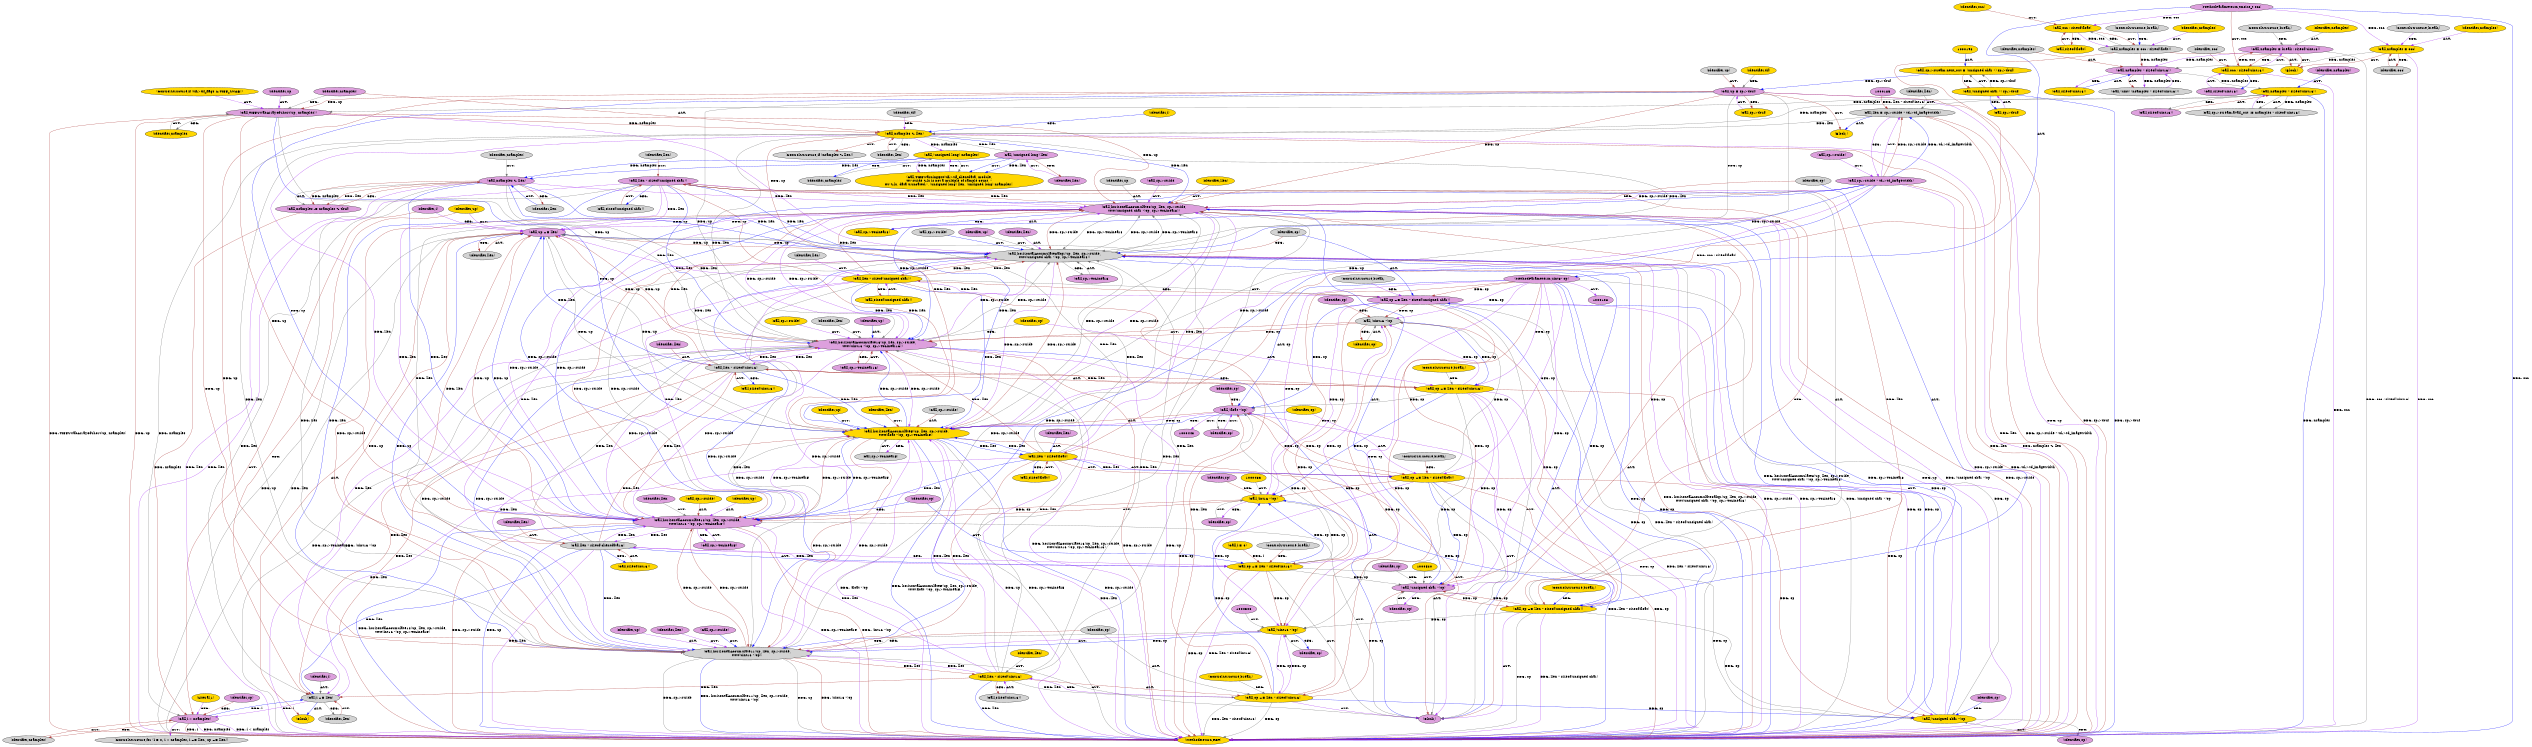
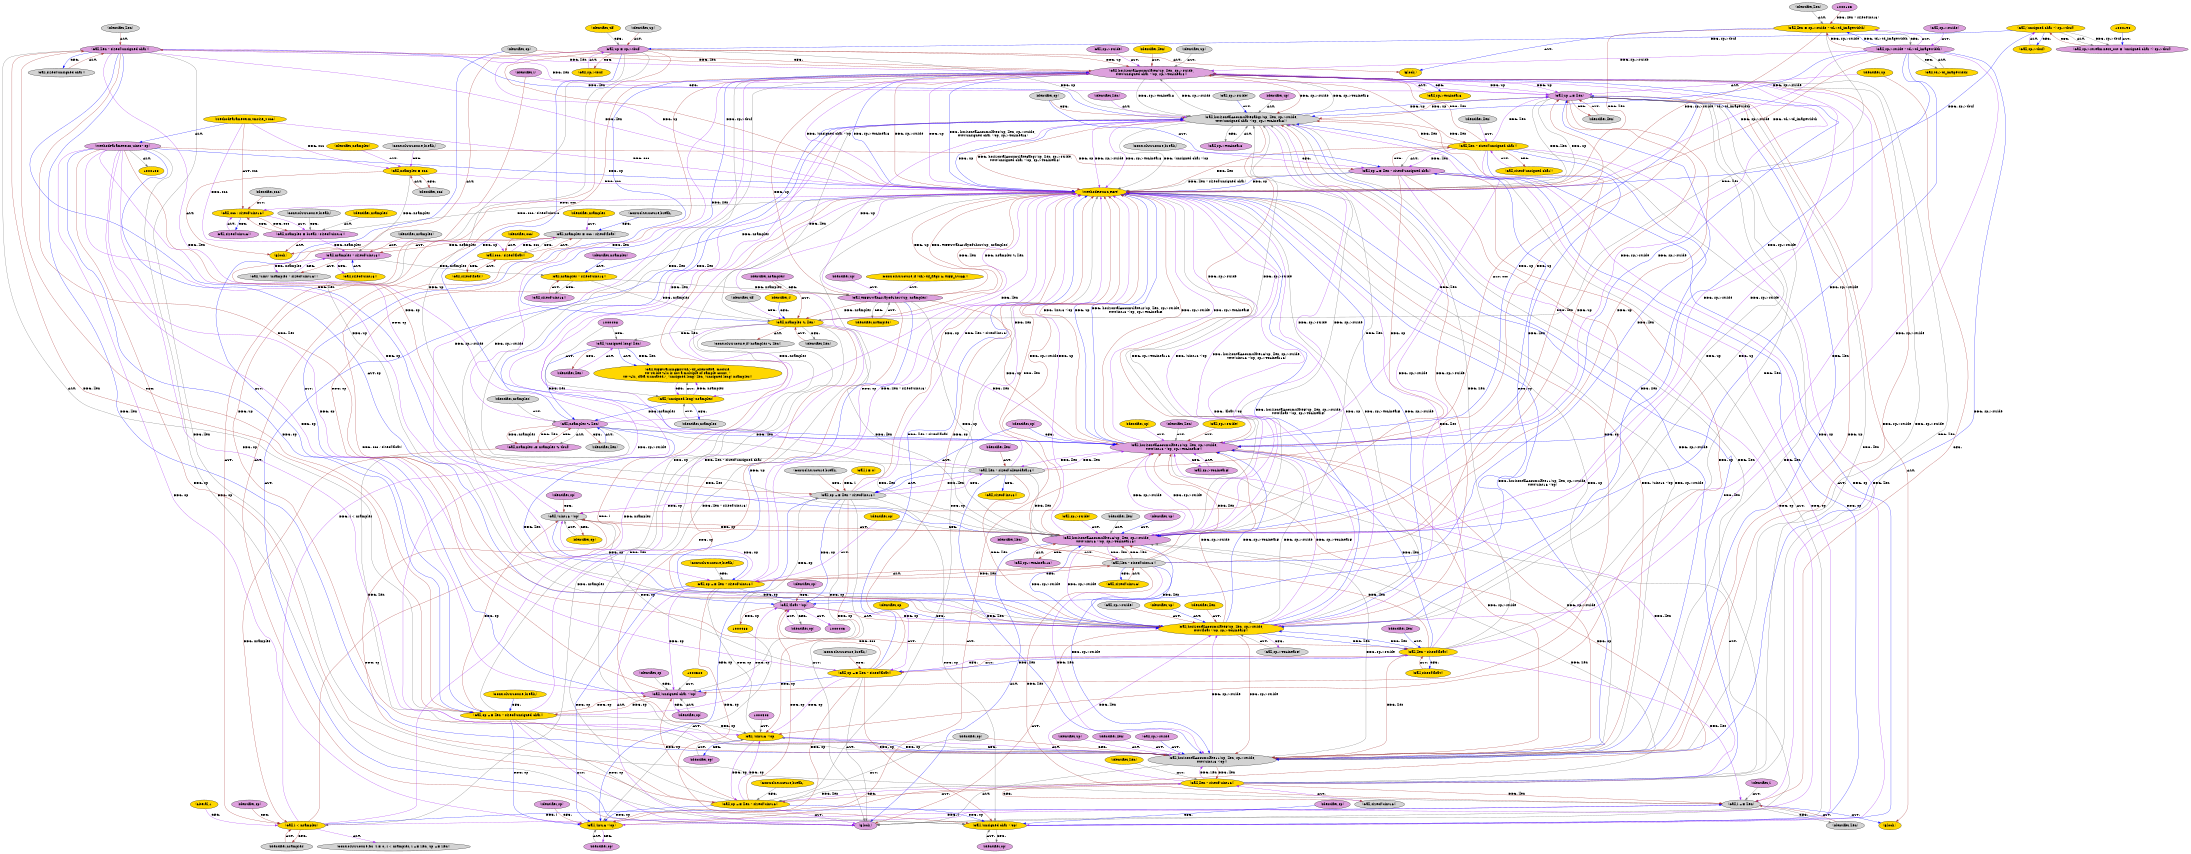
(2232, 7) -> (245, 119)
(1965, 70) -> (2122, 49)
none -> (1947, 73)
(1846, 82) -> (1332, 42)
(335, 102) -> (471, 182)
(1902, 113) -> (1827, 28)
(2252, 113) -> none
(1872, 143) -> (1893, 33)
(1582, 286) -> (138, 157)
(1601, 300) -> (151, 171)
none -> (611, 323)
(1548, 378) -> (328, 412)
(455, 389) -> (1501, 277)
(1292, 446) -> (867, 641)
(1321, 455) -> (755, 610)
(1136, 467) -> (974, 663)
(1353, 488) -> (818, 747)
(1307, 501) -> (820, 553)
(1330, 531) -> (793, 571)
(1322, 535) -> (726, 663)
(628, 555) -> none
(1265, 567) -> (848, 495)
(425, 607) -> none
(195, 719) -> (302, 826)
(2227, 730) -> (650, 199)
(2397, 732) -> (672, 166)
